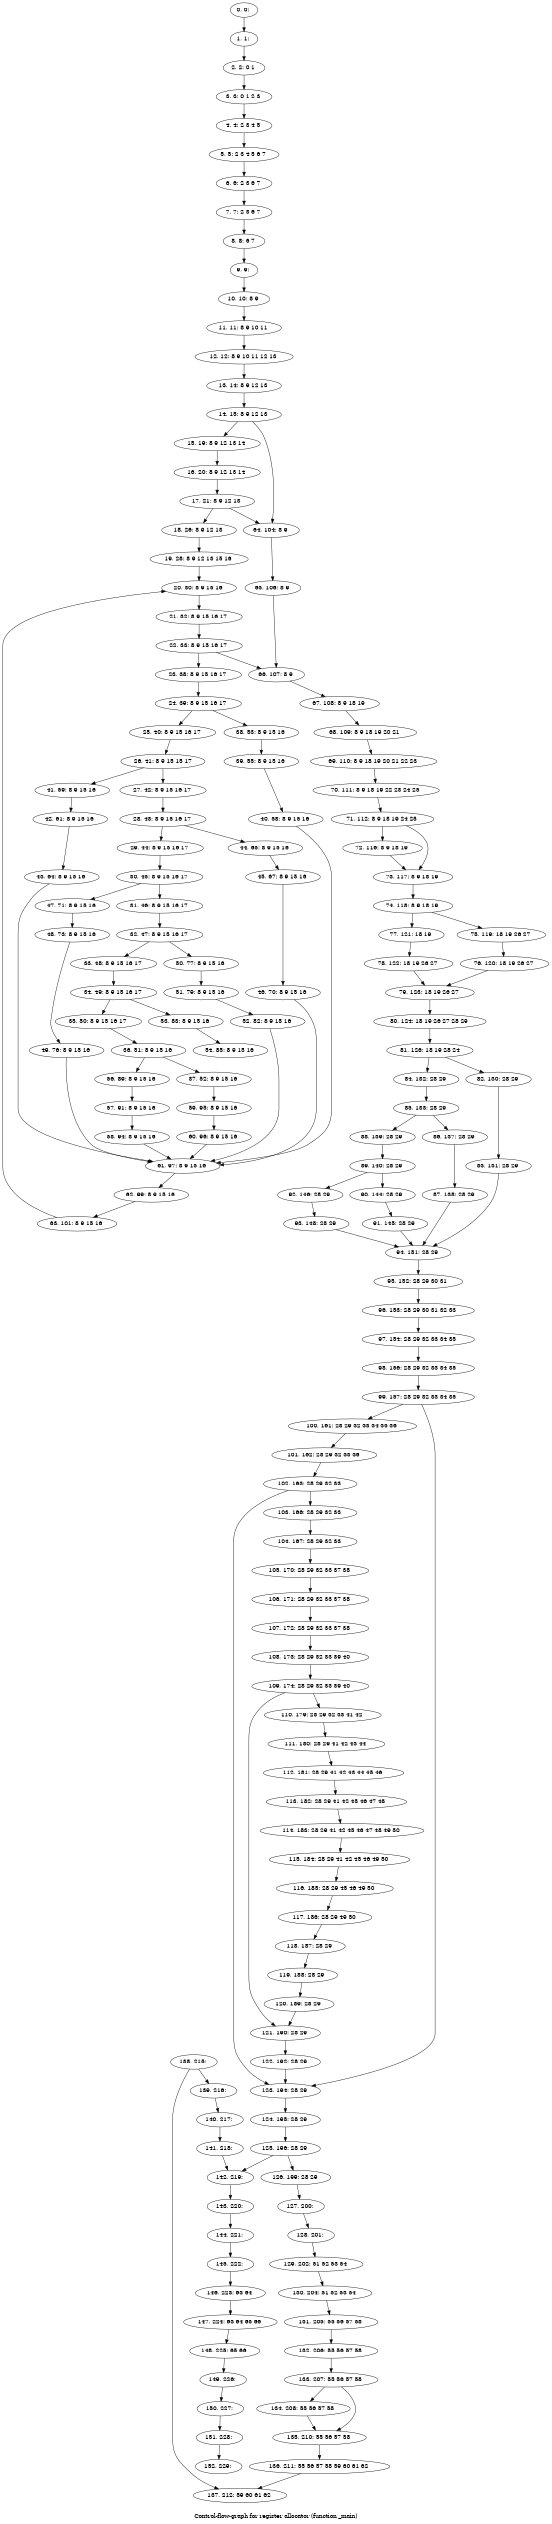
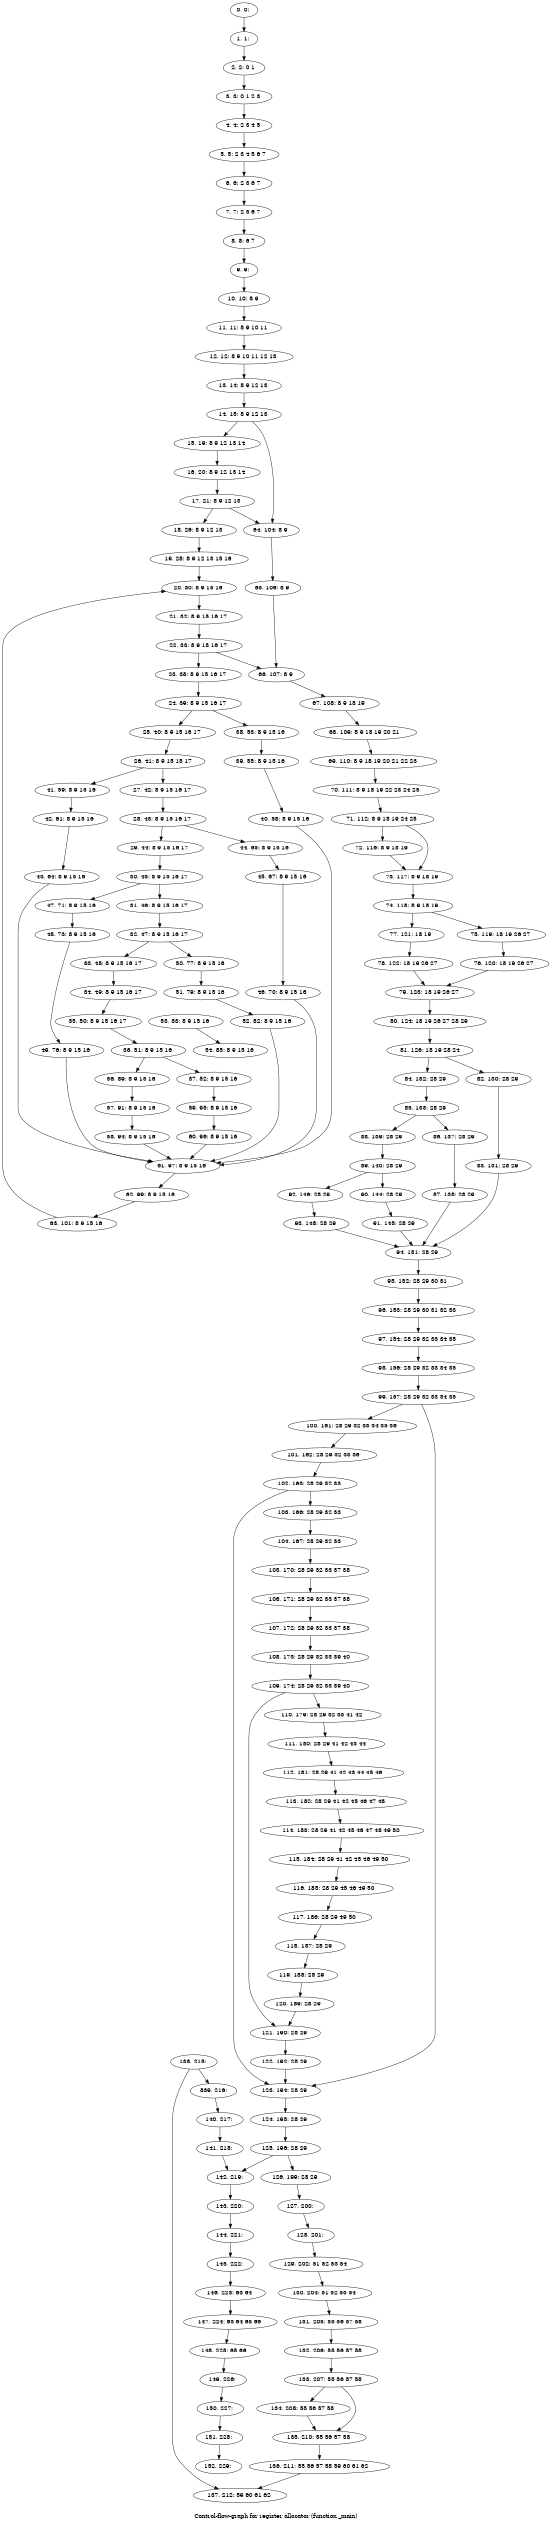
(148, 1006) -> none
(214, 2091) -> (214, 2091)
